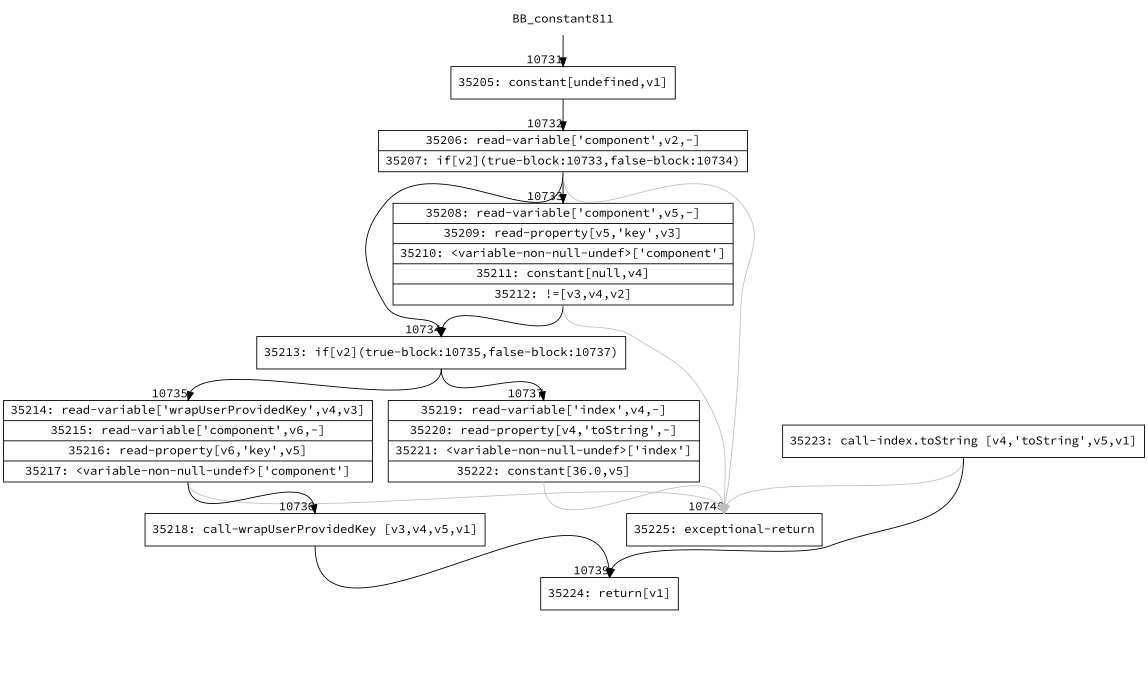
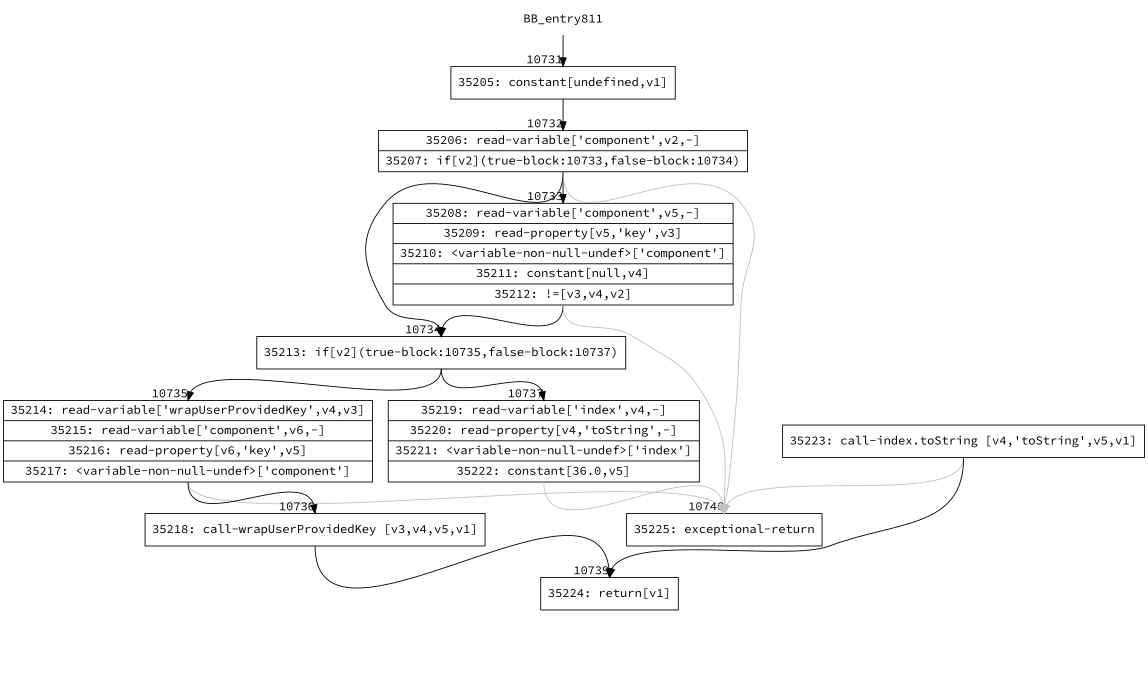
(563, 19) -> (563, 19)
